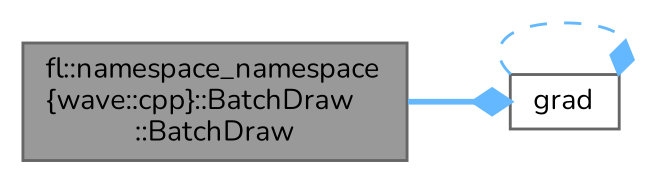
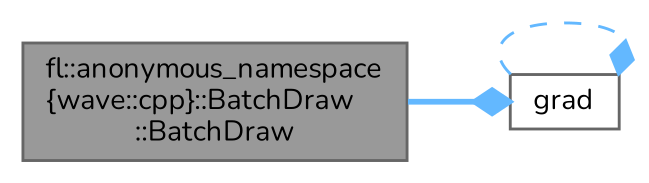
(215, 102) -> (215, 102)
